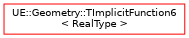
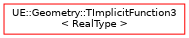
(94, 19) -> (94, 19)
